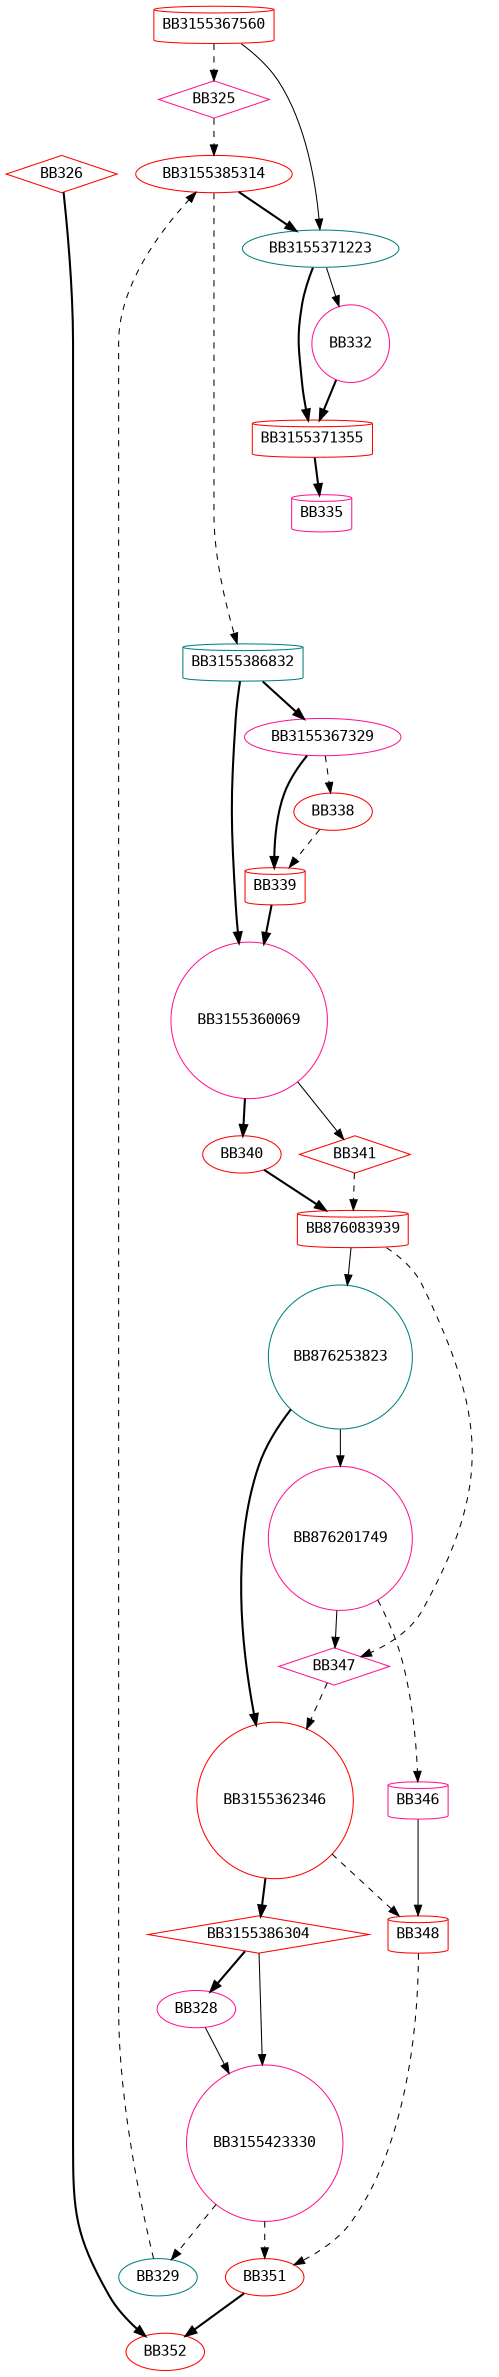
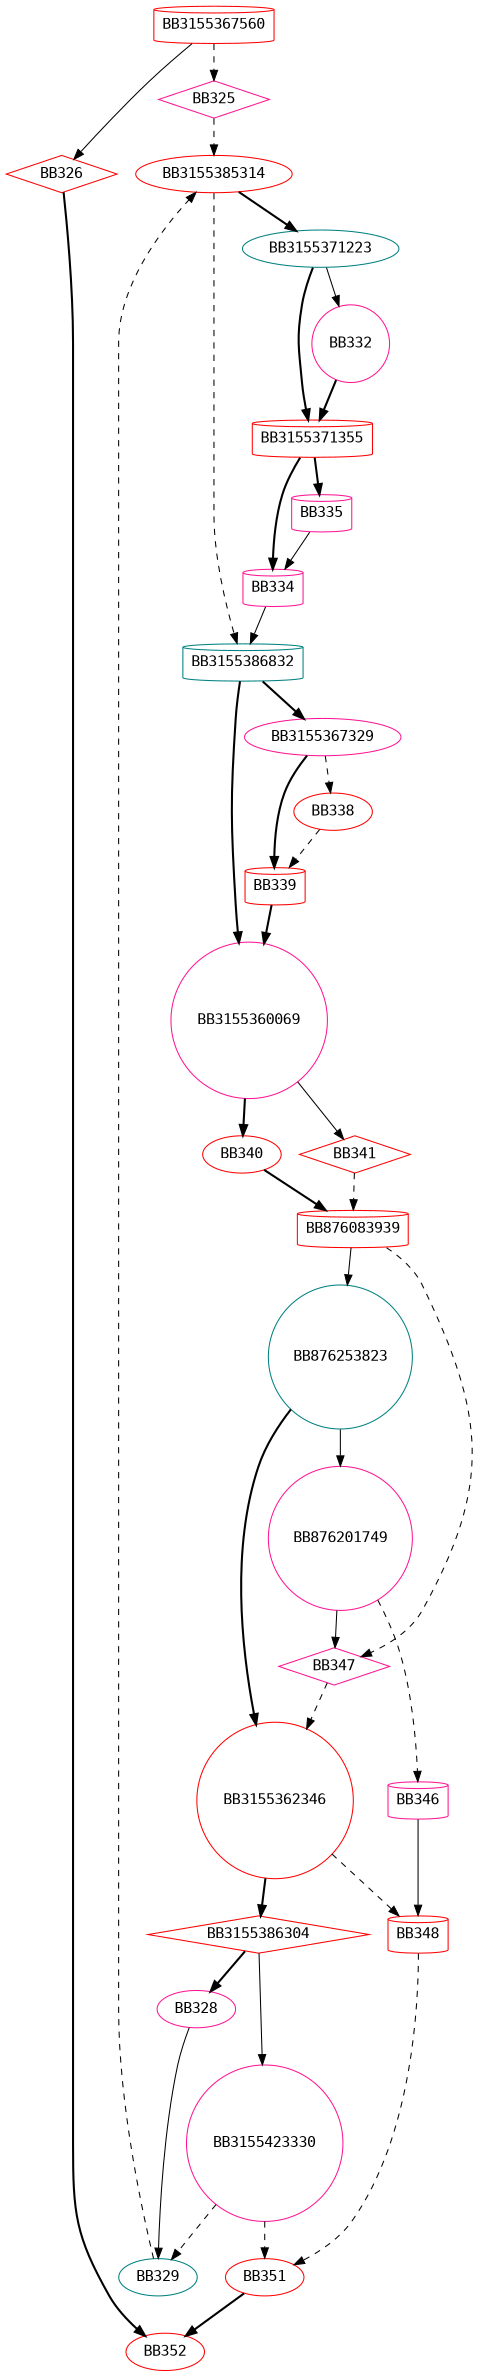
(298, 122) -> (135, 95)
none -> (273, 588)
(215, 2046) -> (166, 2137)
